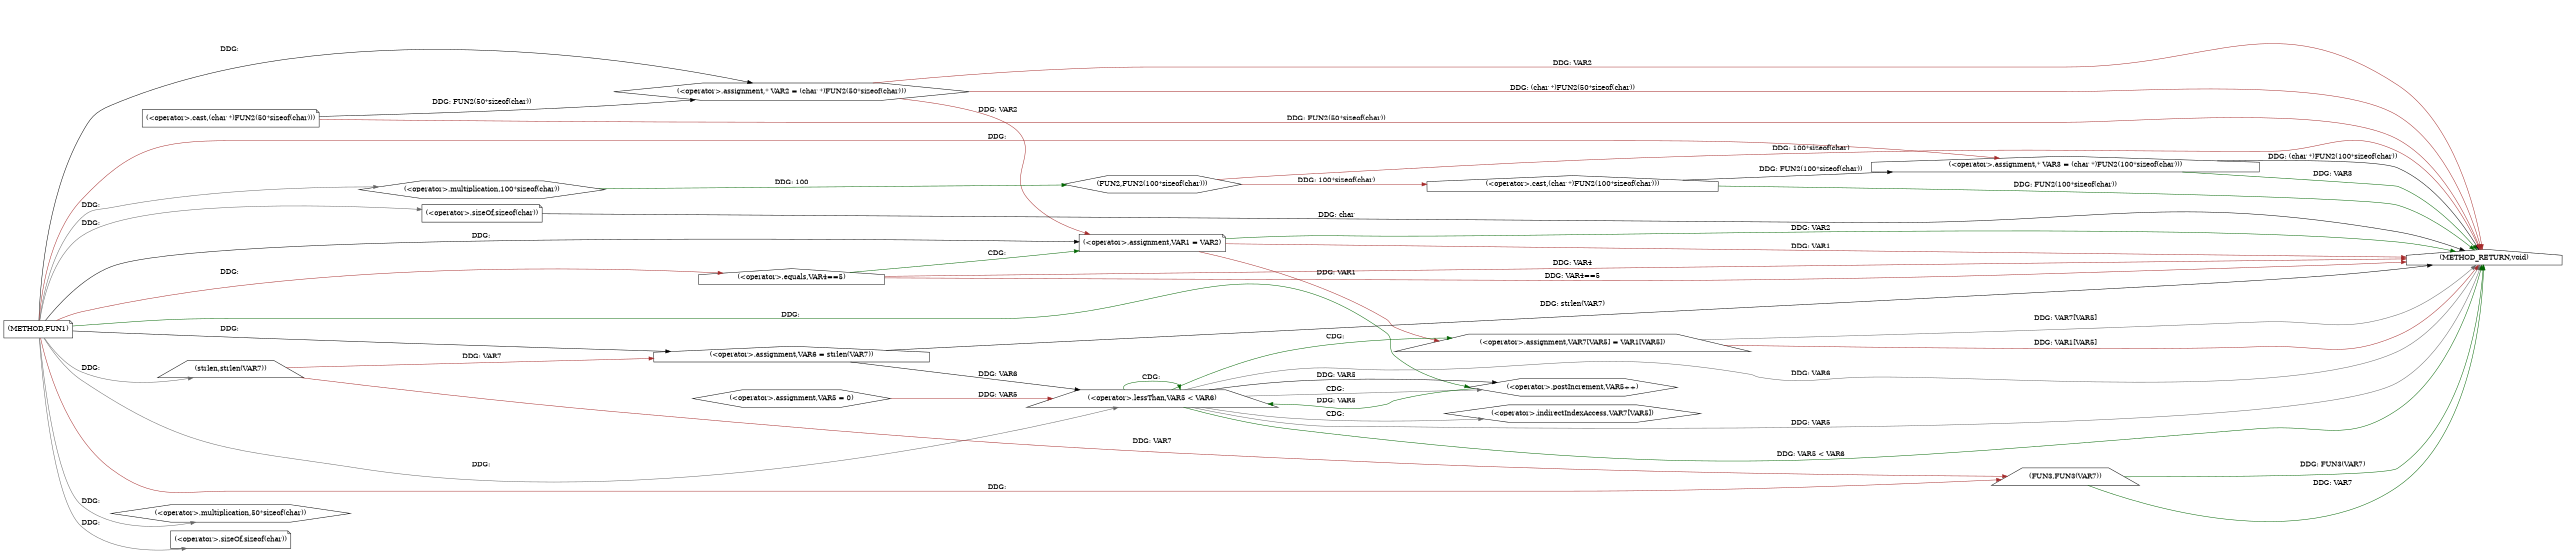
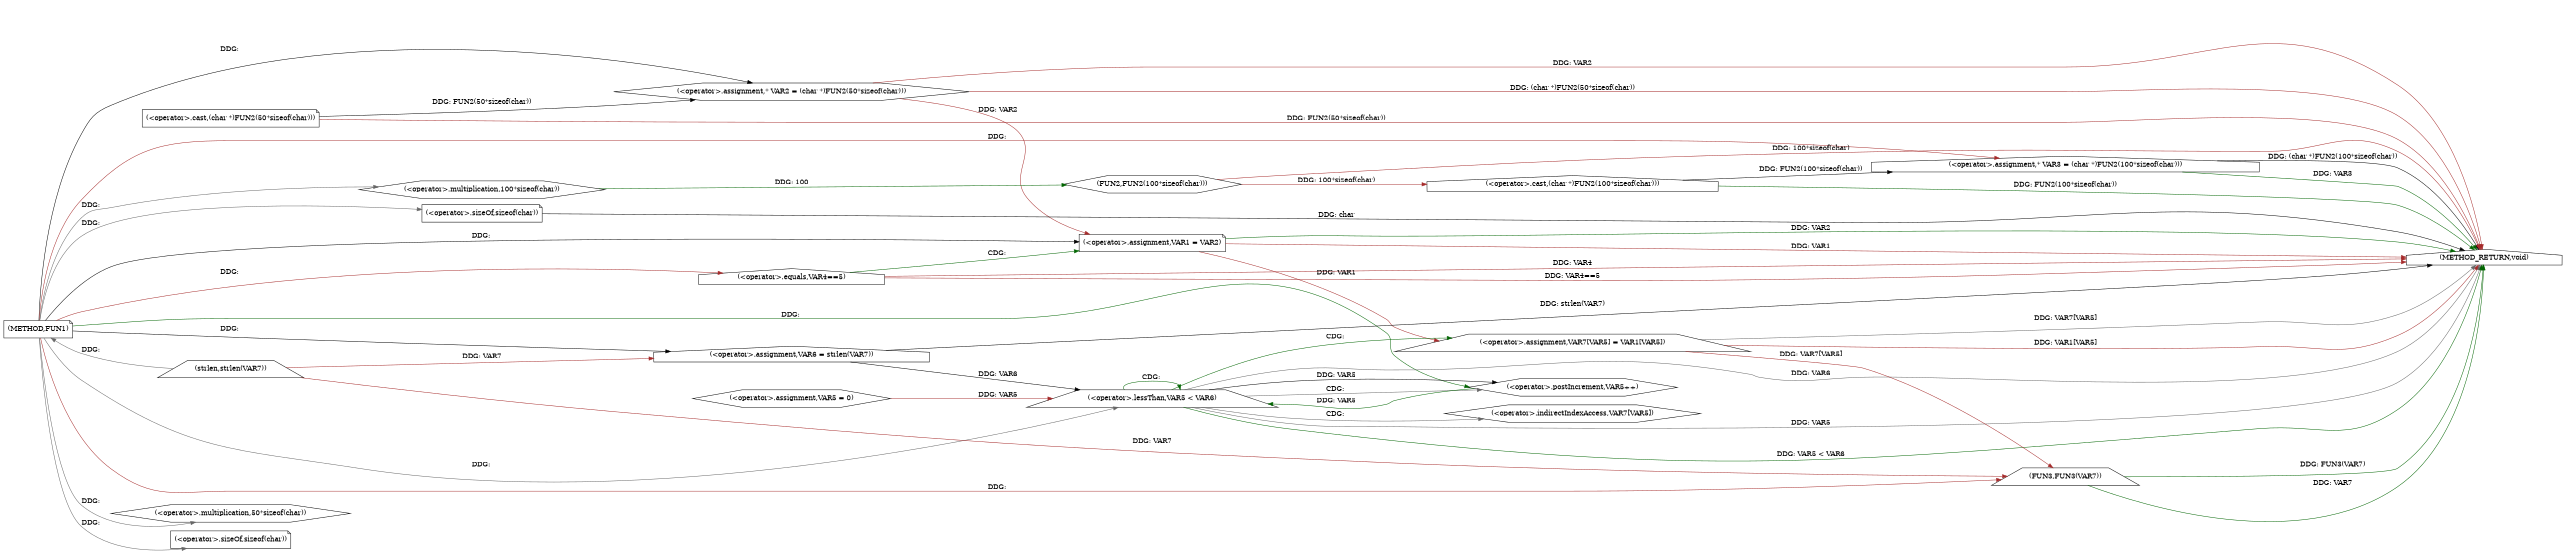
none -> (1878, 373)
(109, 380) -> (113, 361)
